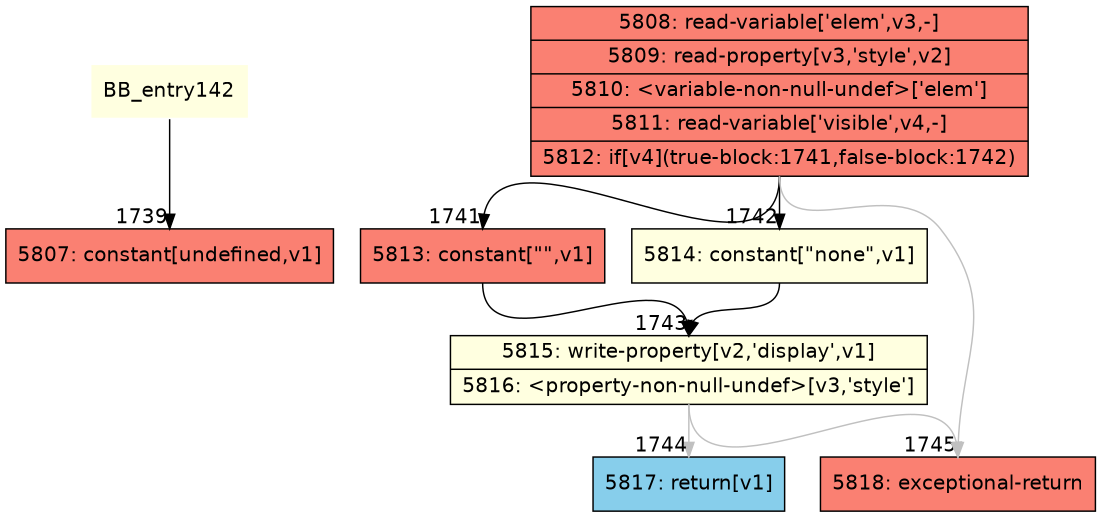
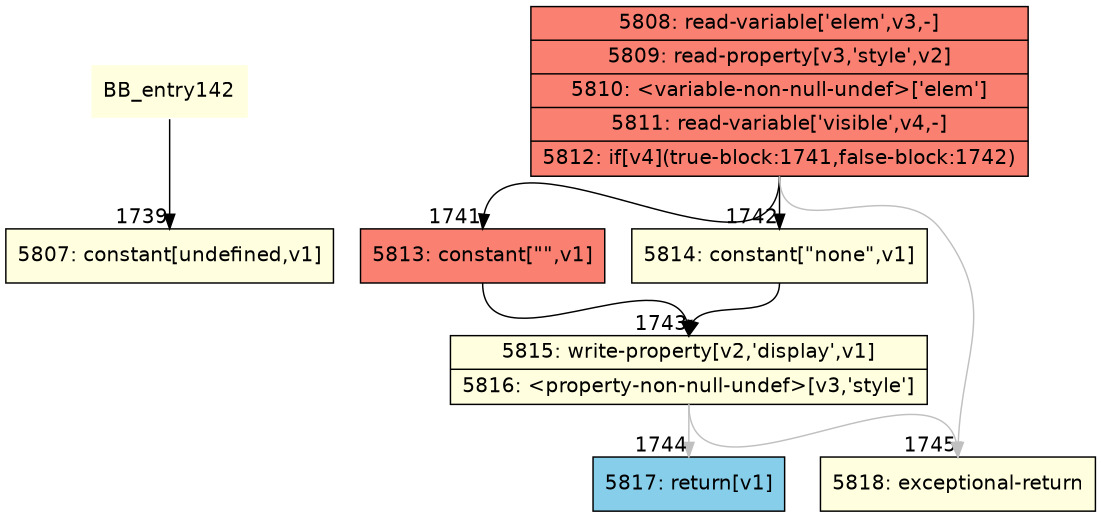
(170, 256) -> (170, 256)
(958, 484) -> (958, 484)
